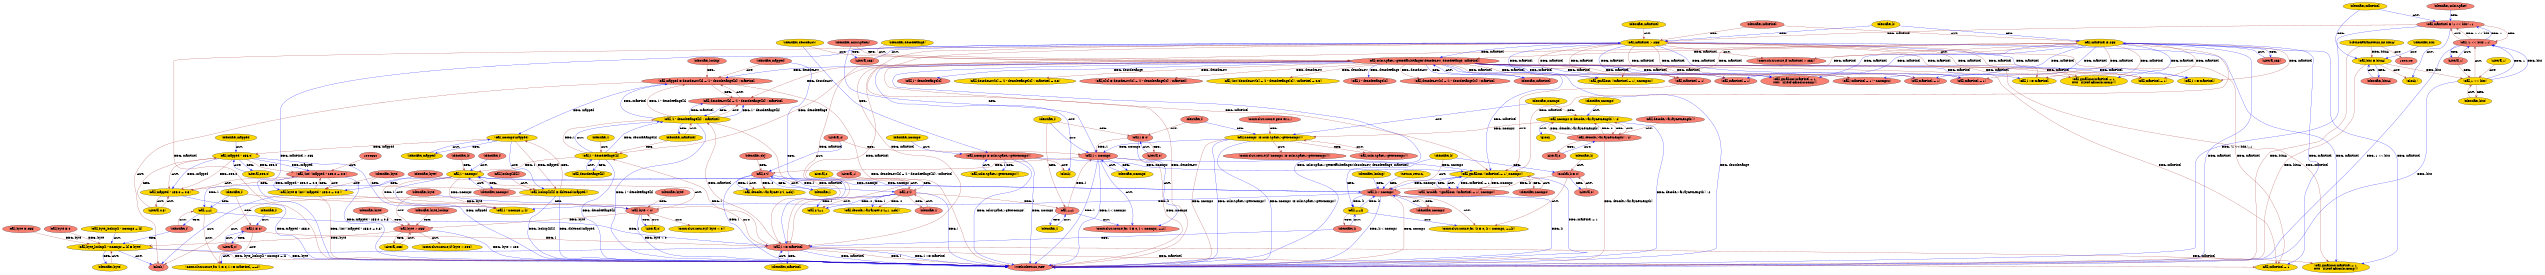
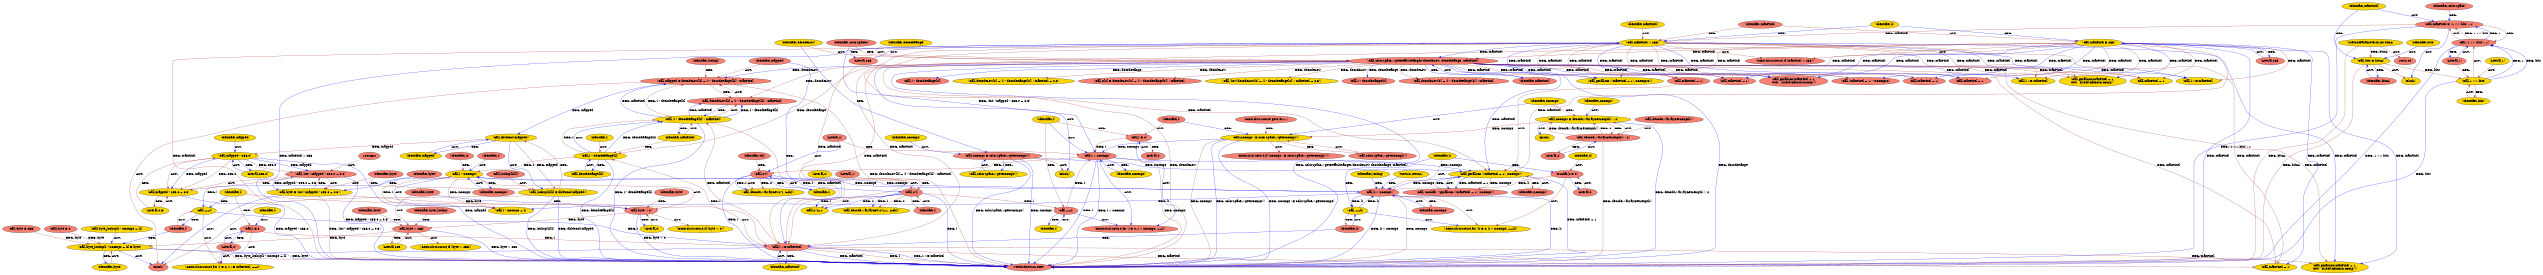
(993, 101) -> (1005, 101)
(512, 138) -> (511, 138)
(161, 202) -> (160, 202)
